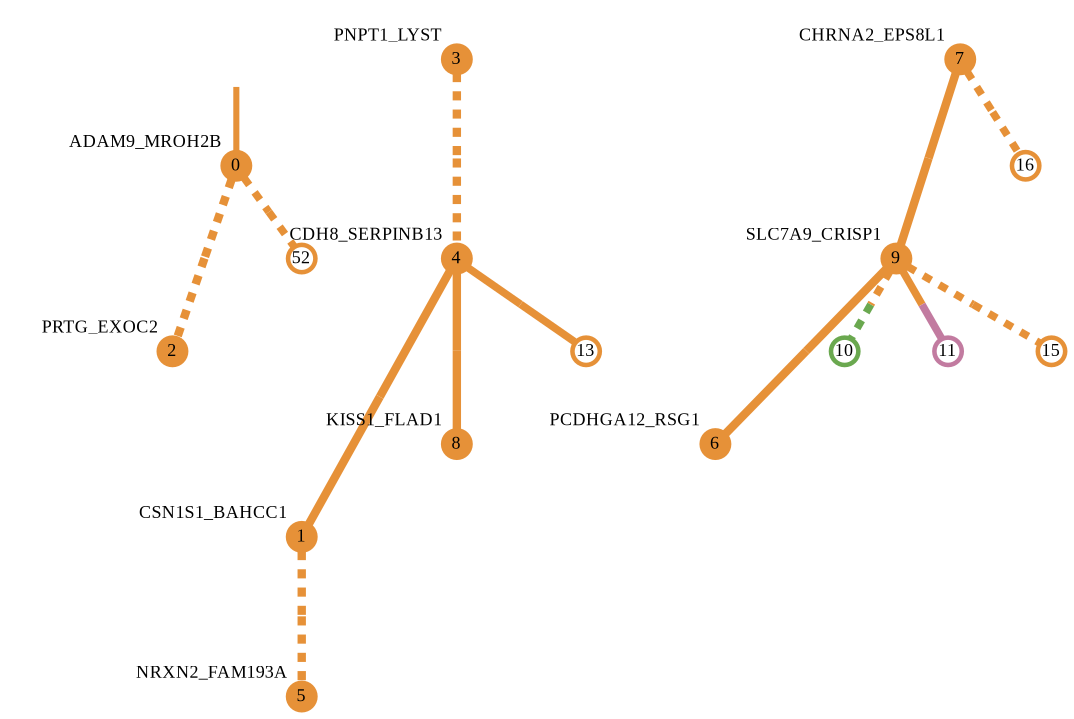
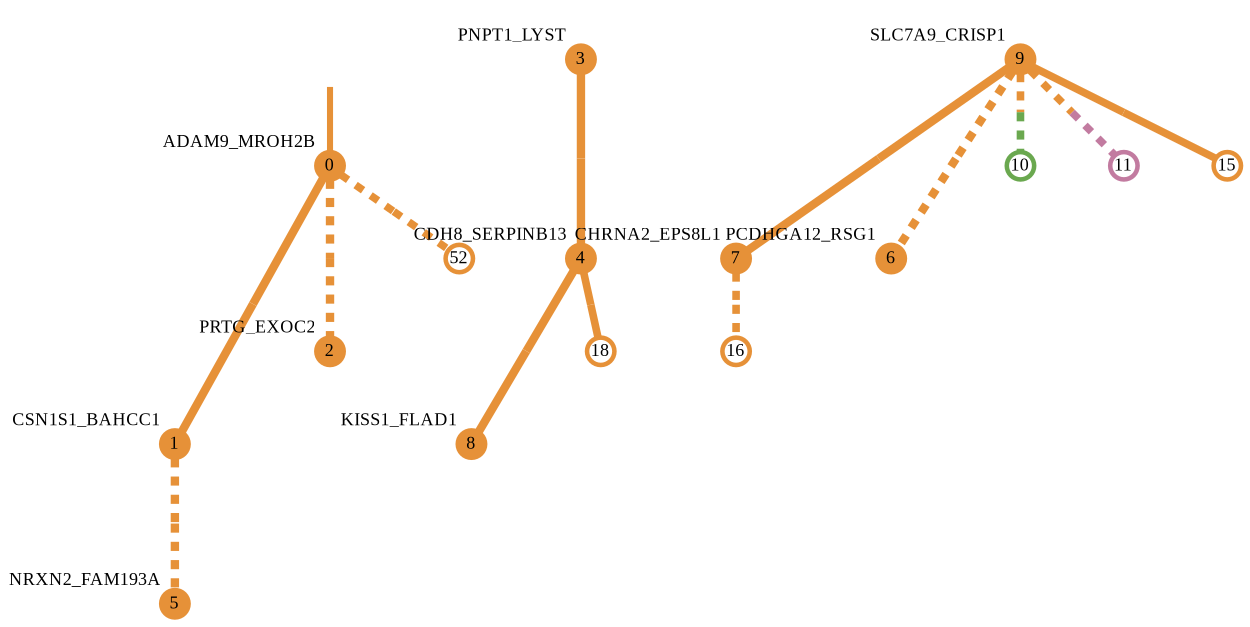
(457, 159) -> (581, 159)
(928, 159) -> (878, 159)
(922, 305) -> (1072, 112)
(973, 305) -> (1124, 112)
(586, 351) -> (601, 351)
(806, 351) -> (956, 159)
(380, 397) -> (253, 305)
